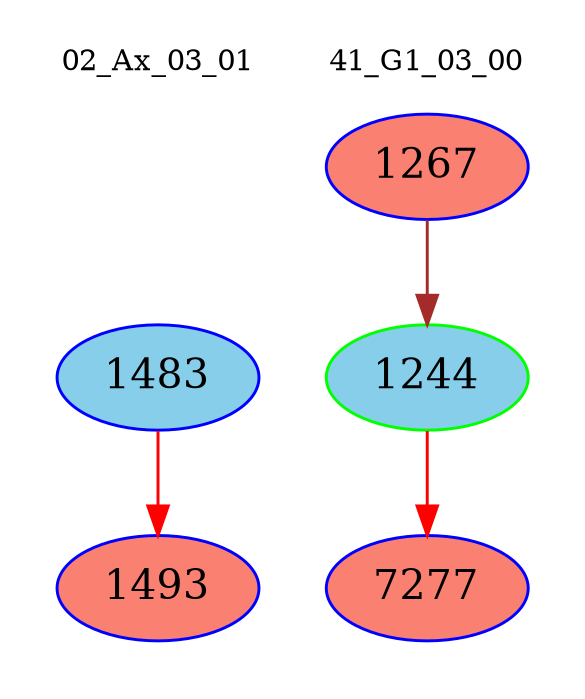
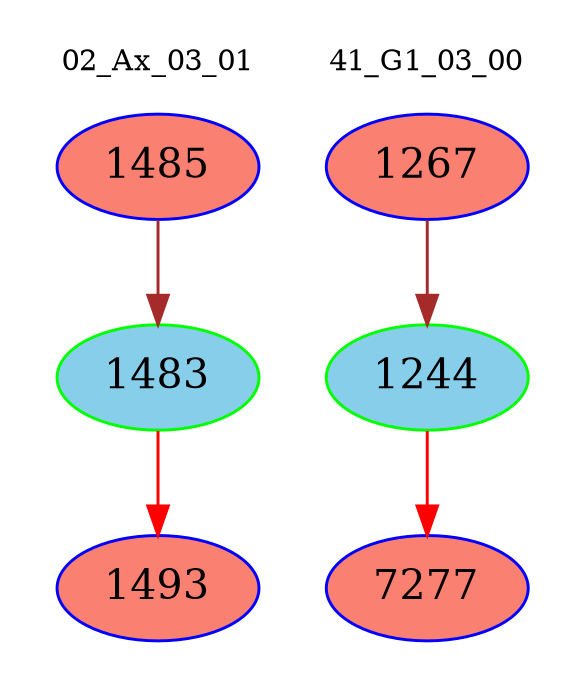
none -> (158, 167)
(158, 378) -> (158, 378)
